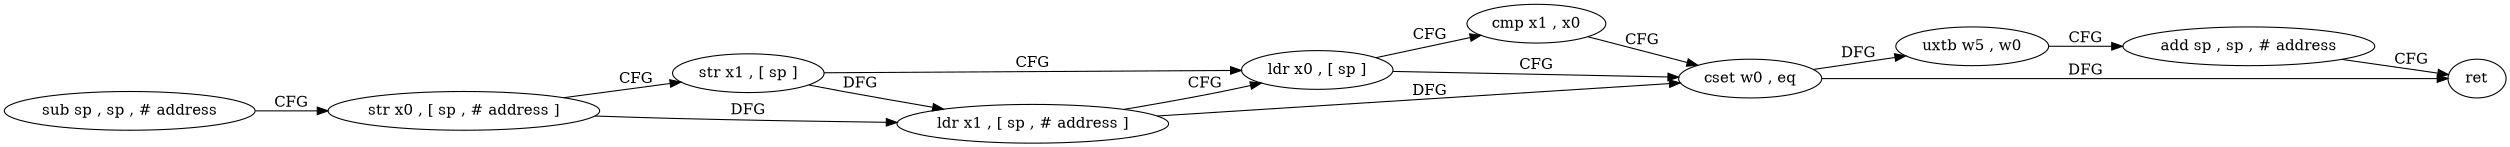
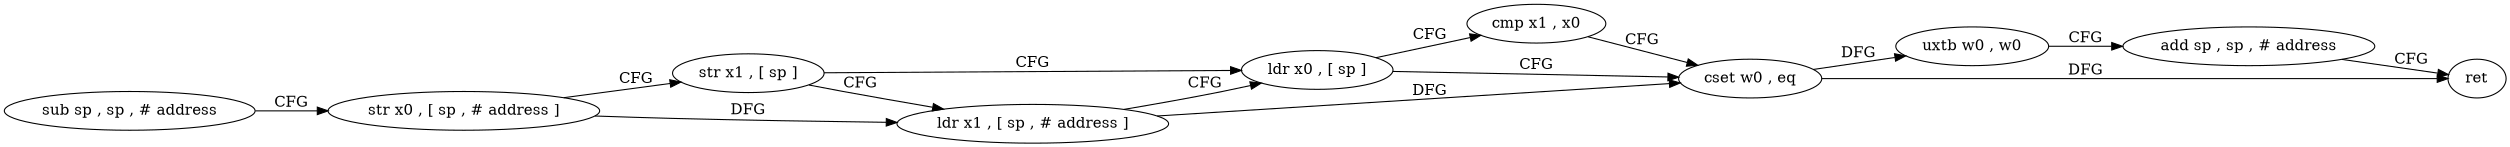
(1972, 46) -> (1972, 46)
(860, 83) -> (860, 83)
